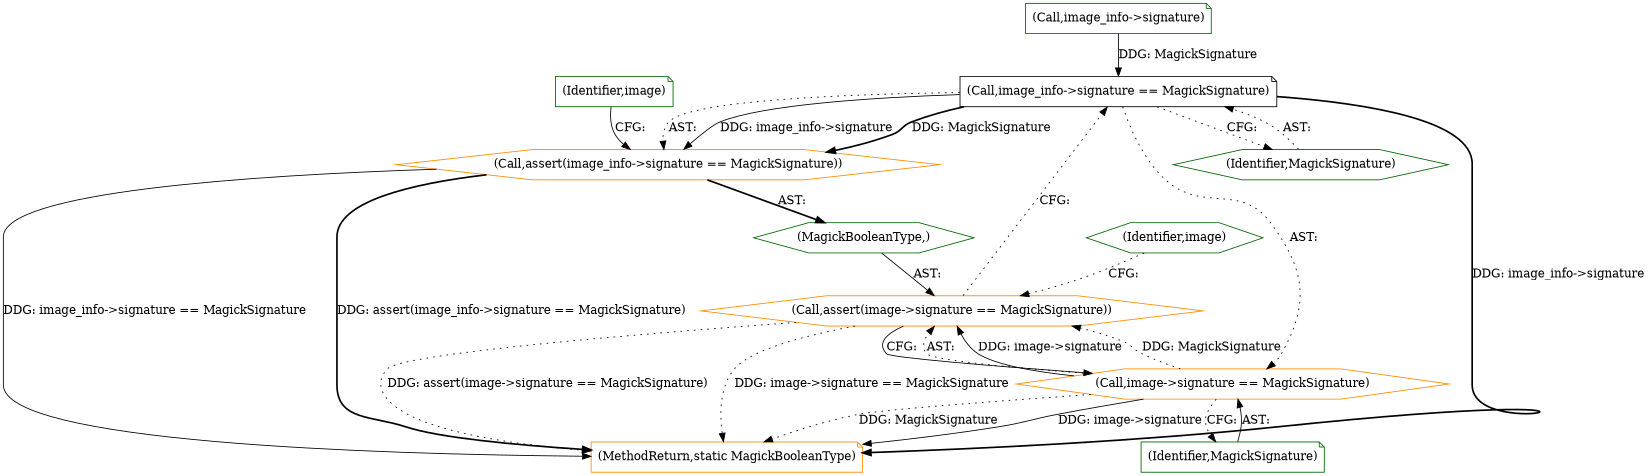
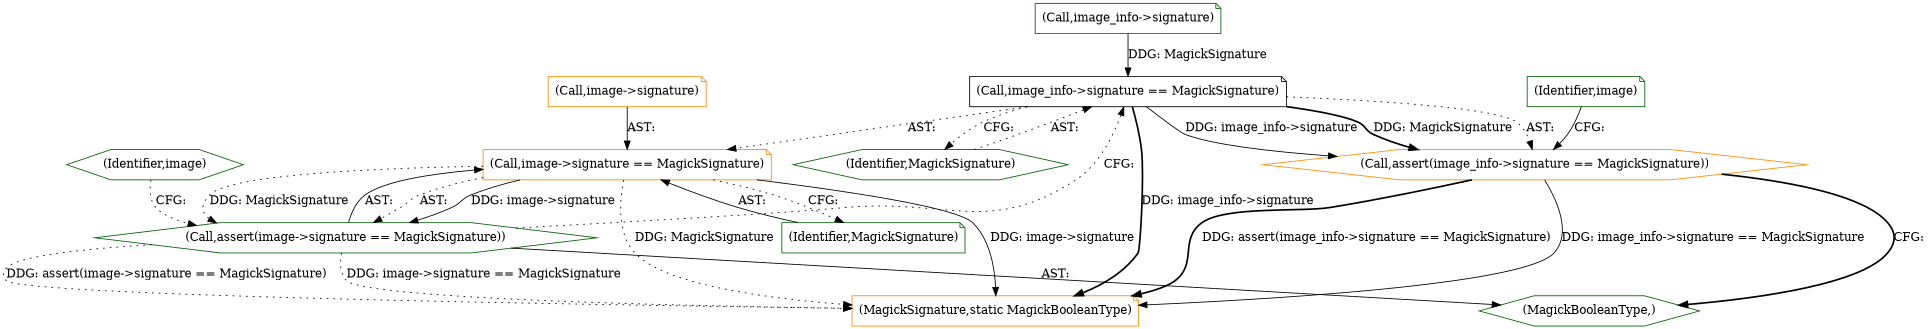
none -> (627, 92)
(794, 201) -> (1911, 238)
(905, 272) -> (1002, 276)
(952, 311) -> (346, 238)
(904, 347) -> (381, 201)
(1233, 384) -> (627, 165)
(727, 457) -> (995, 311)
